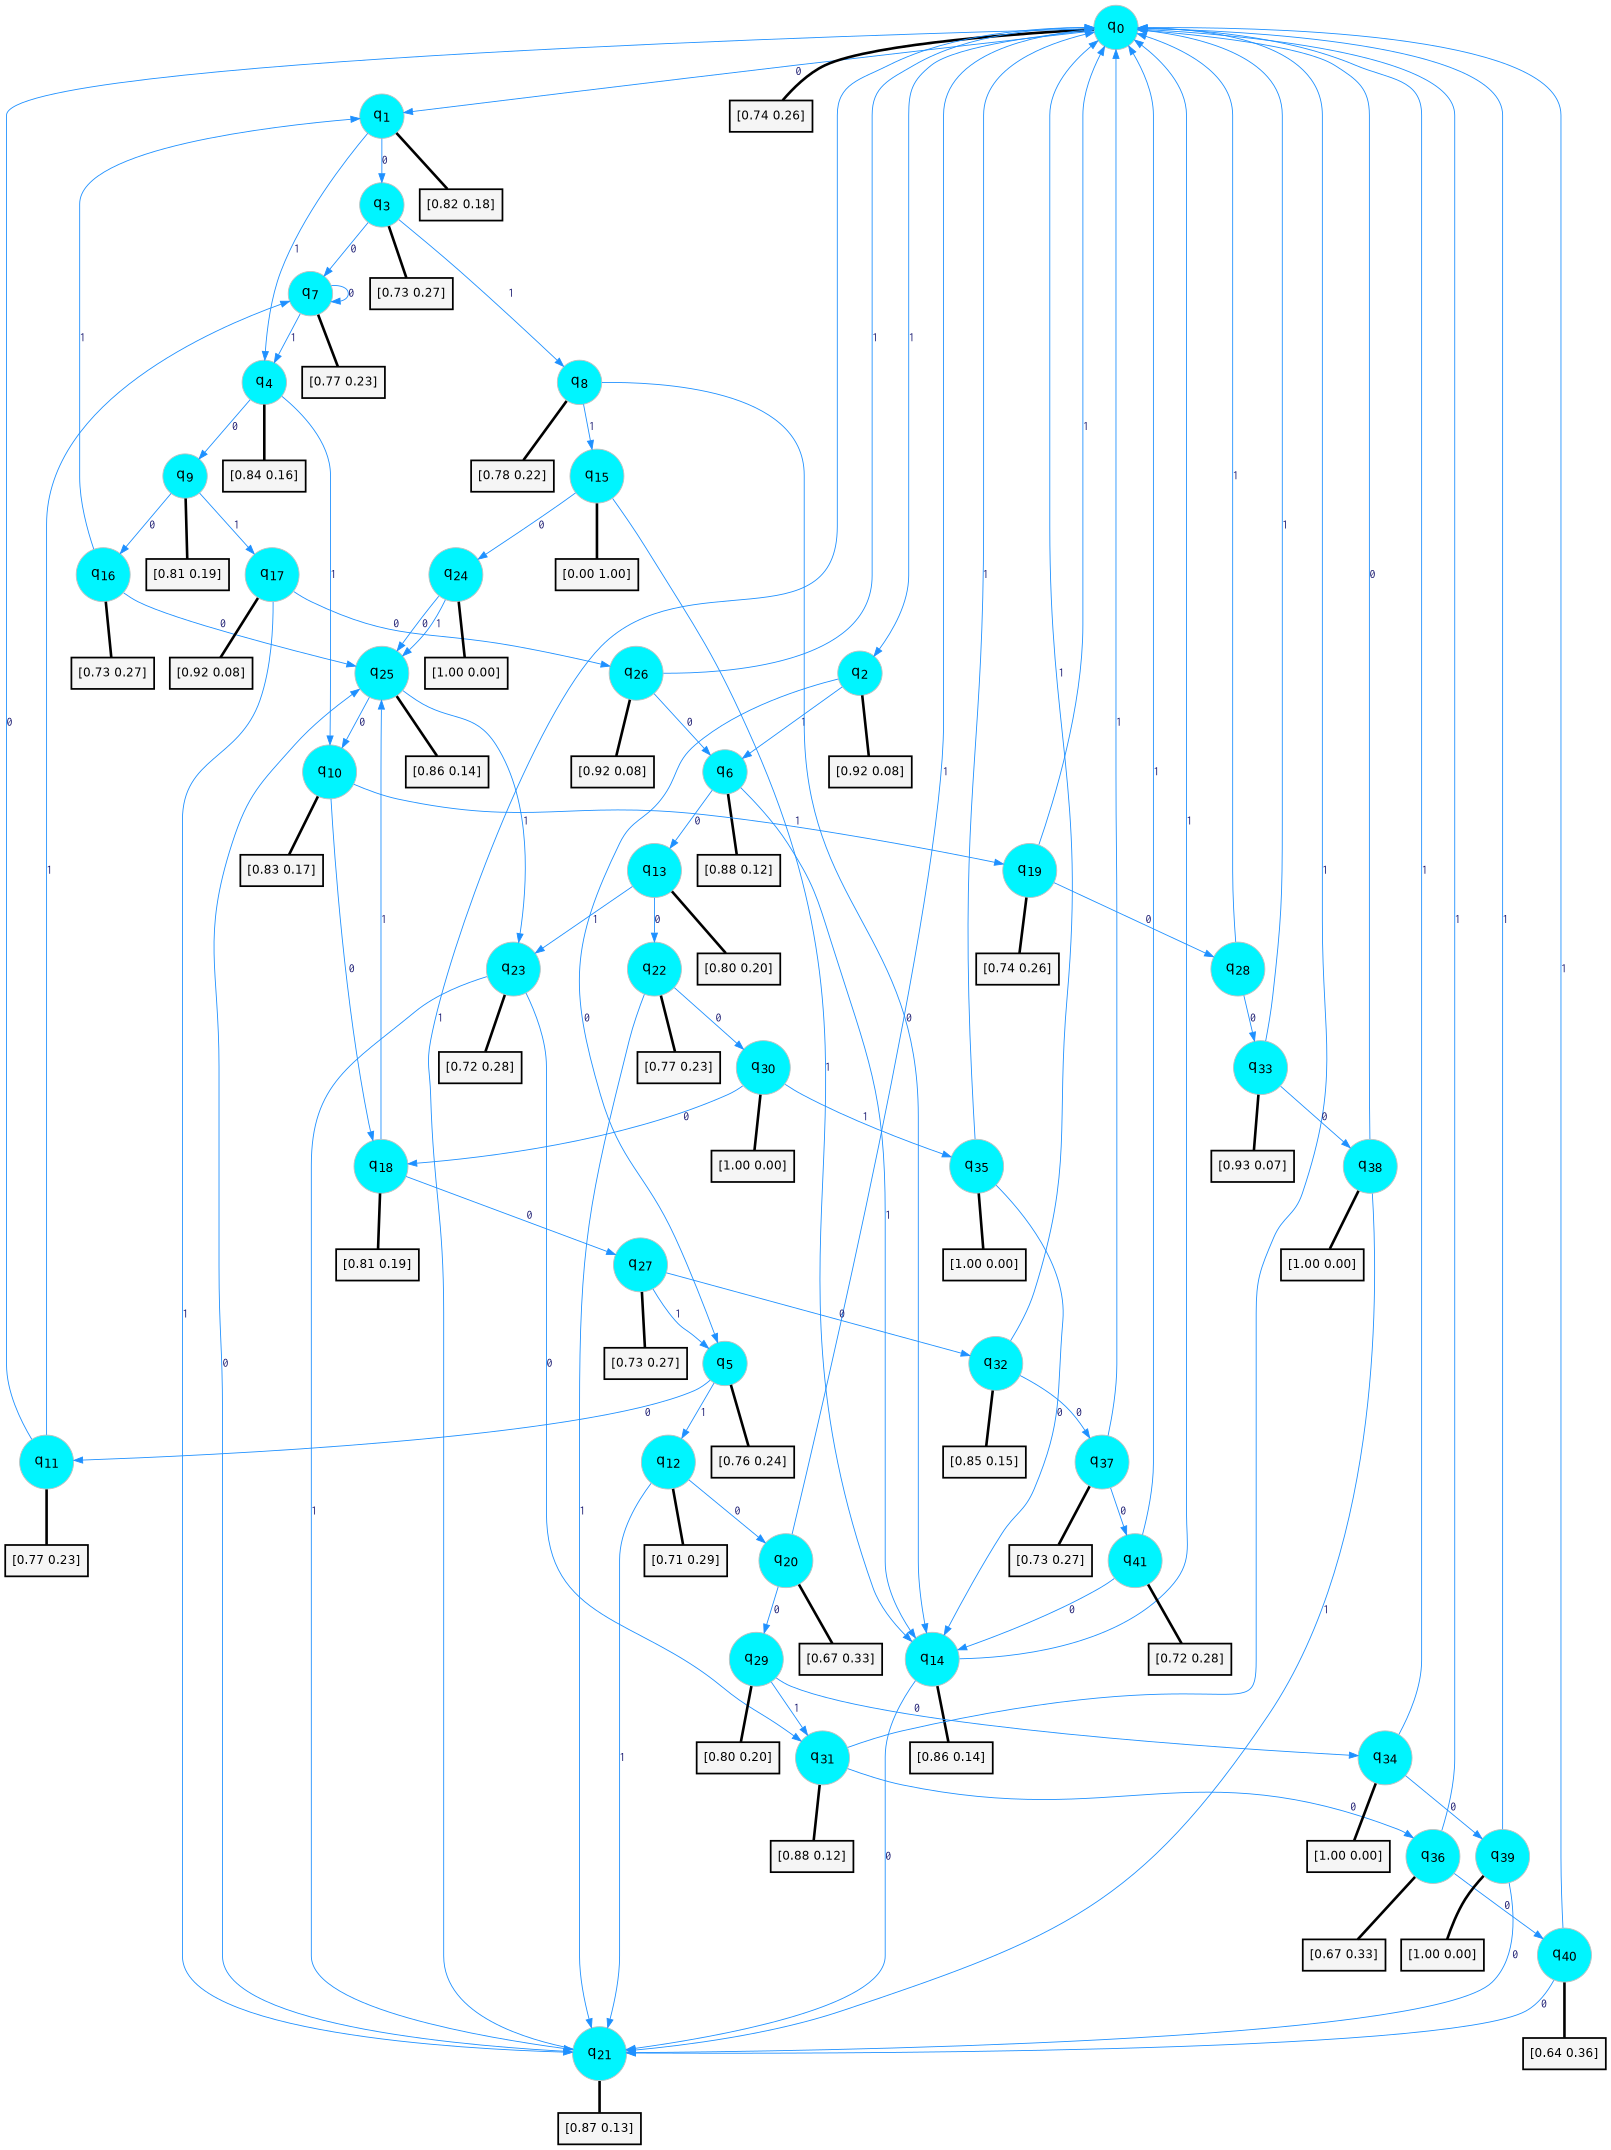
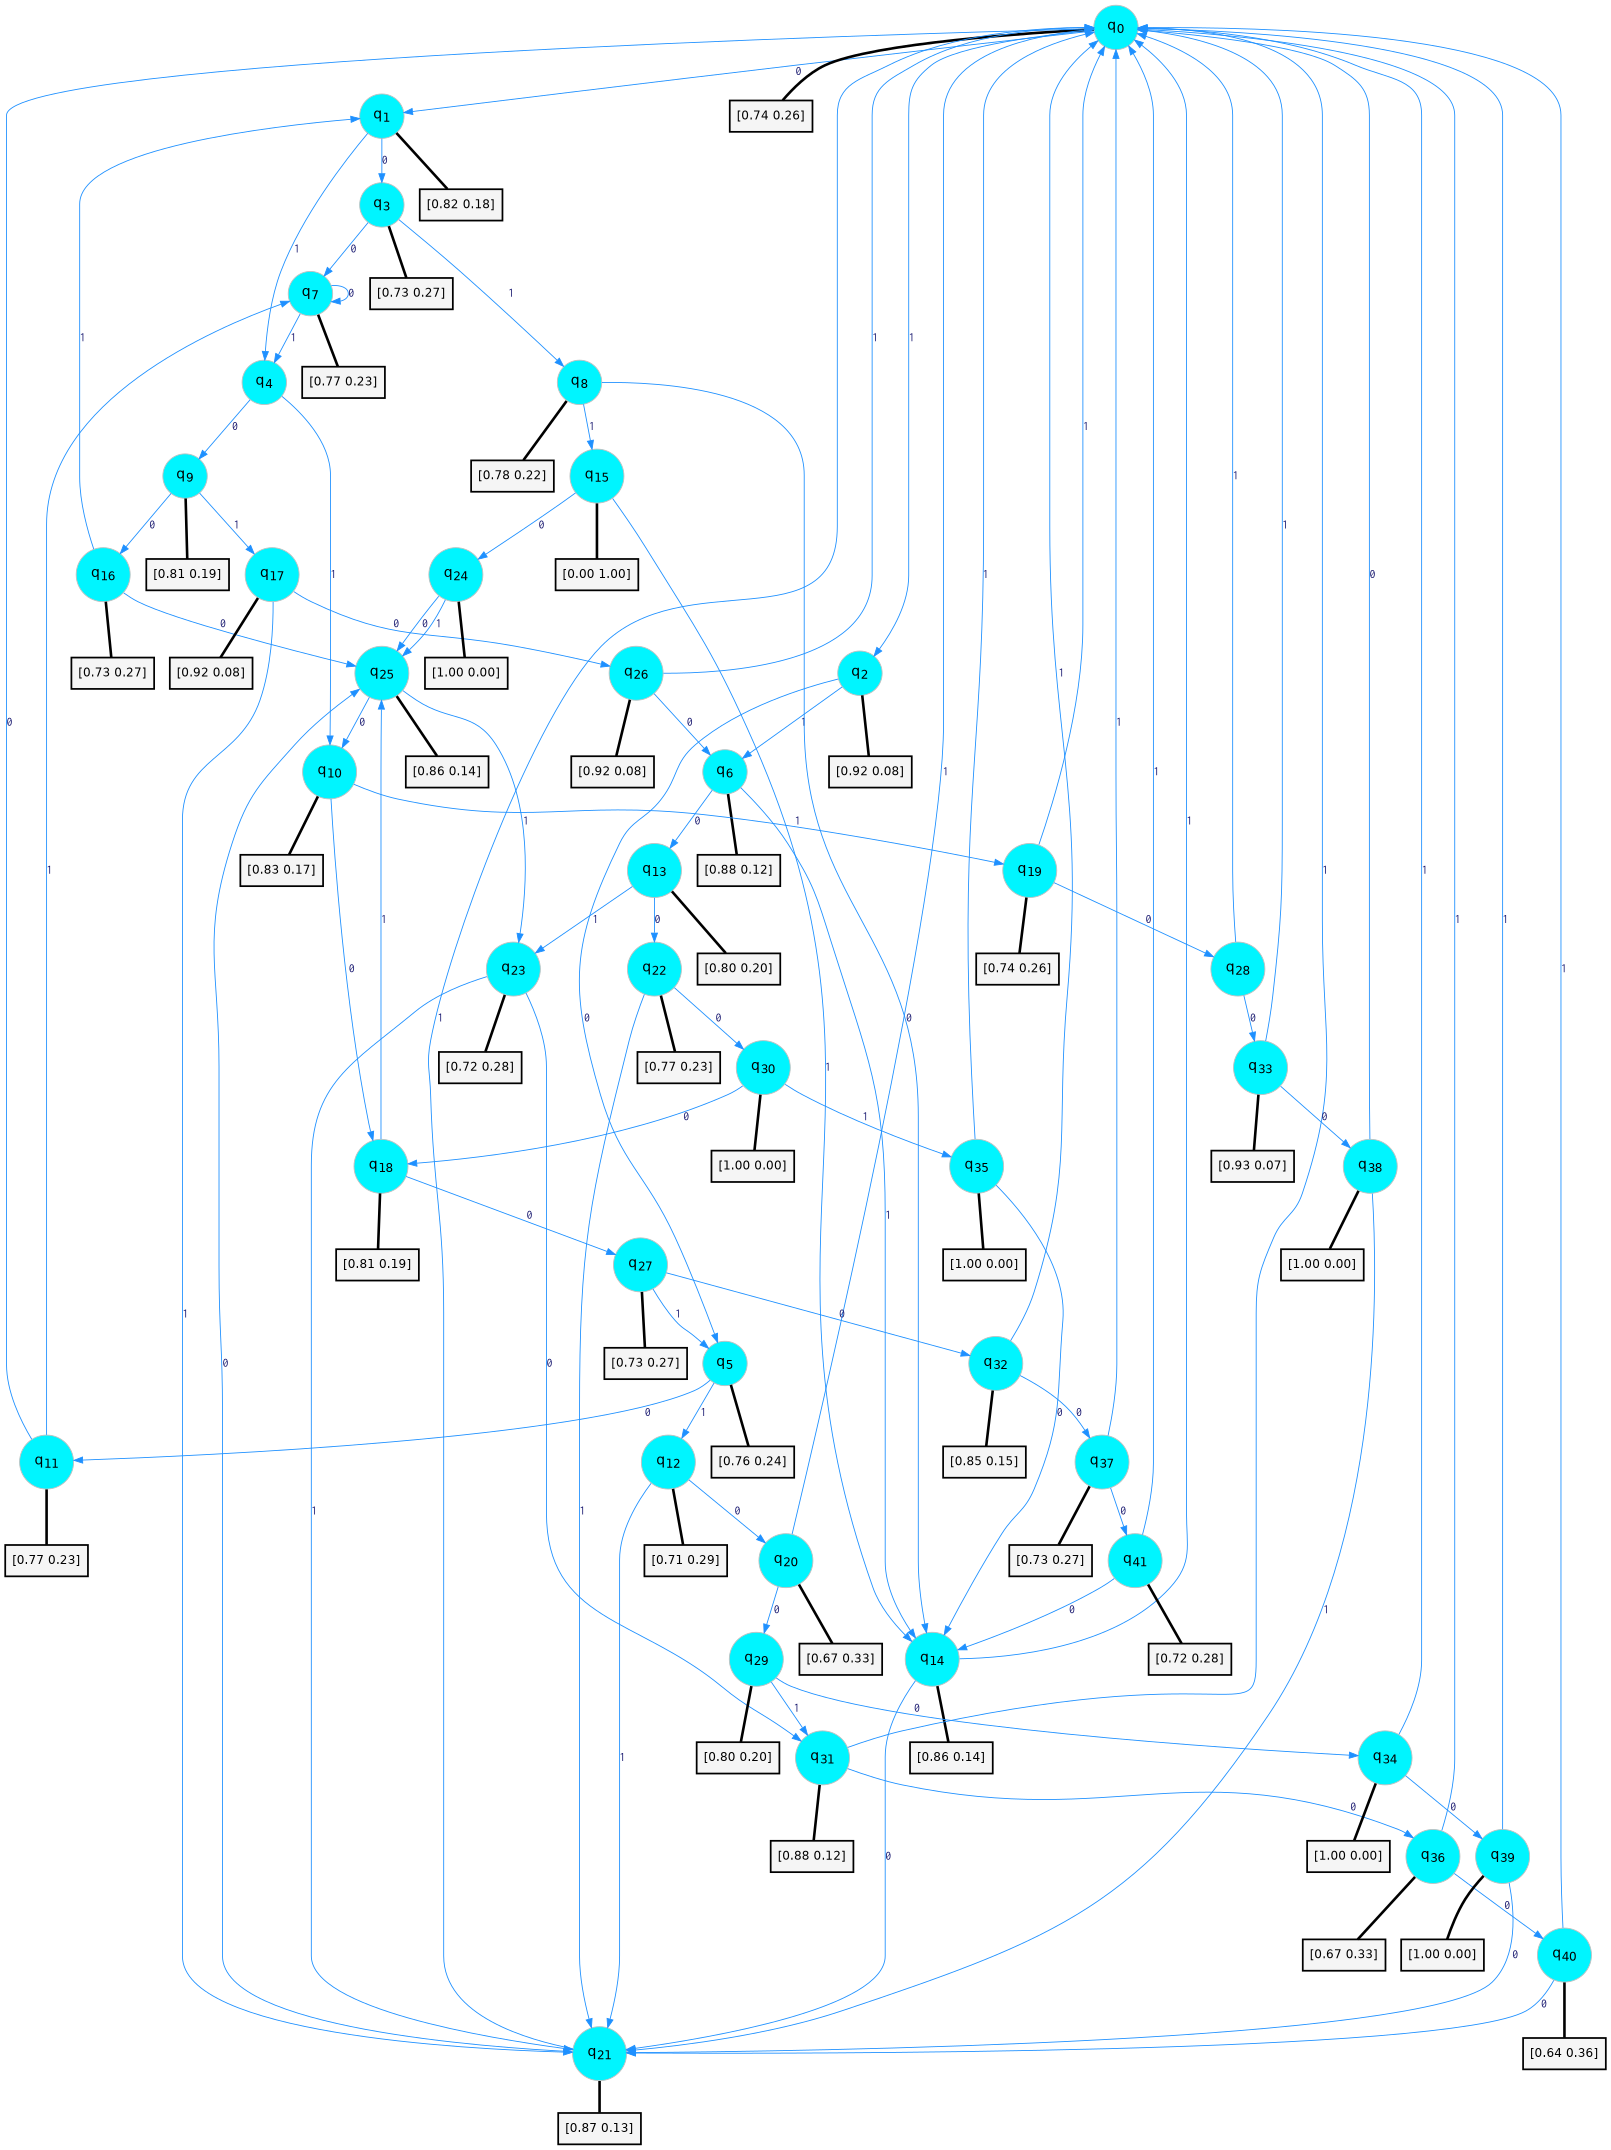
(264, 476) -> none
